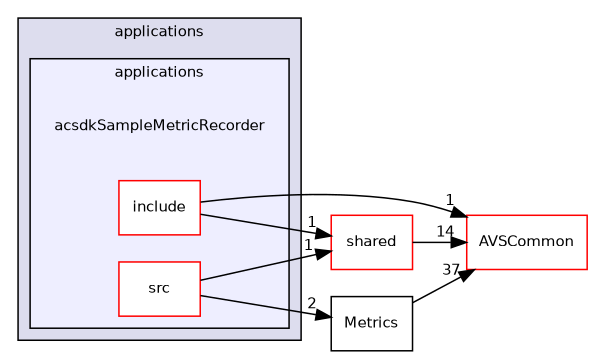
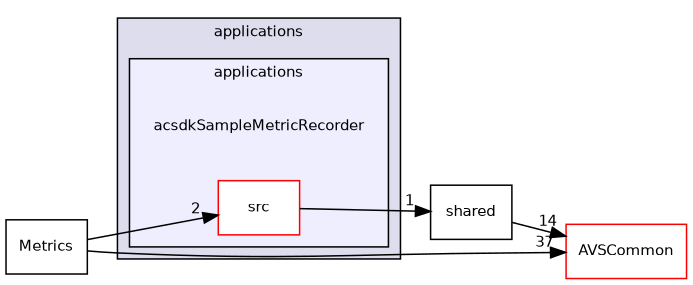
(160, 208) -> none
(372, 242) -> (471, 212)
(258, 305) -> (146, 229)
